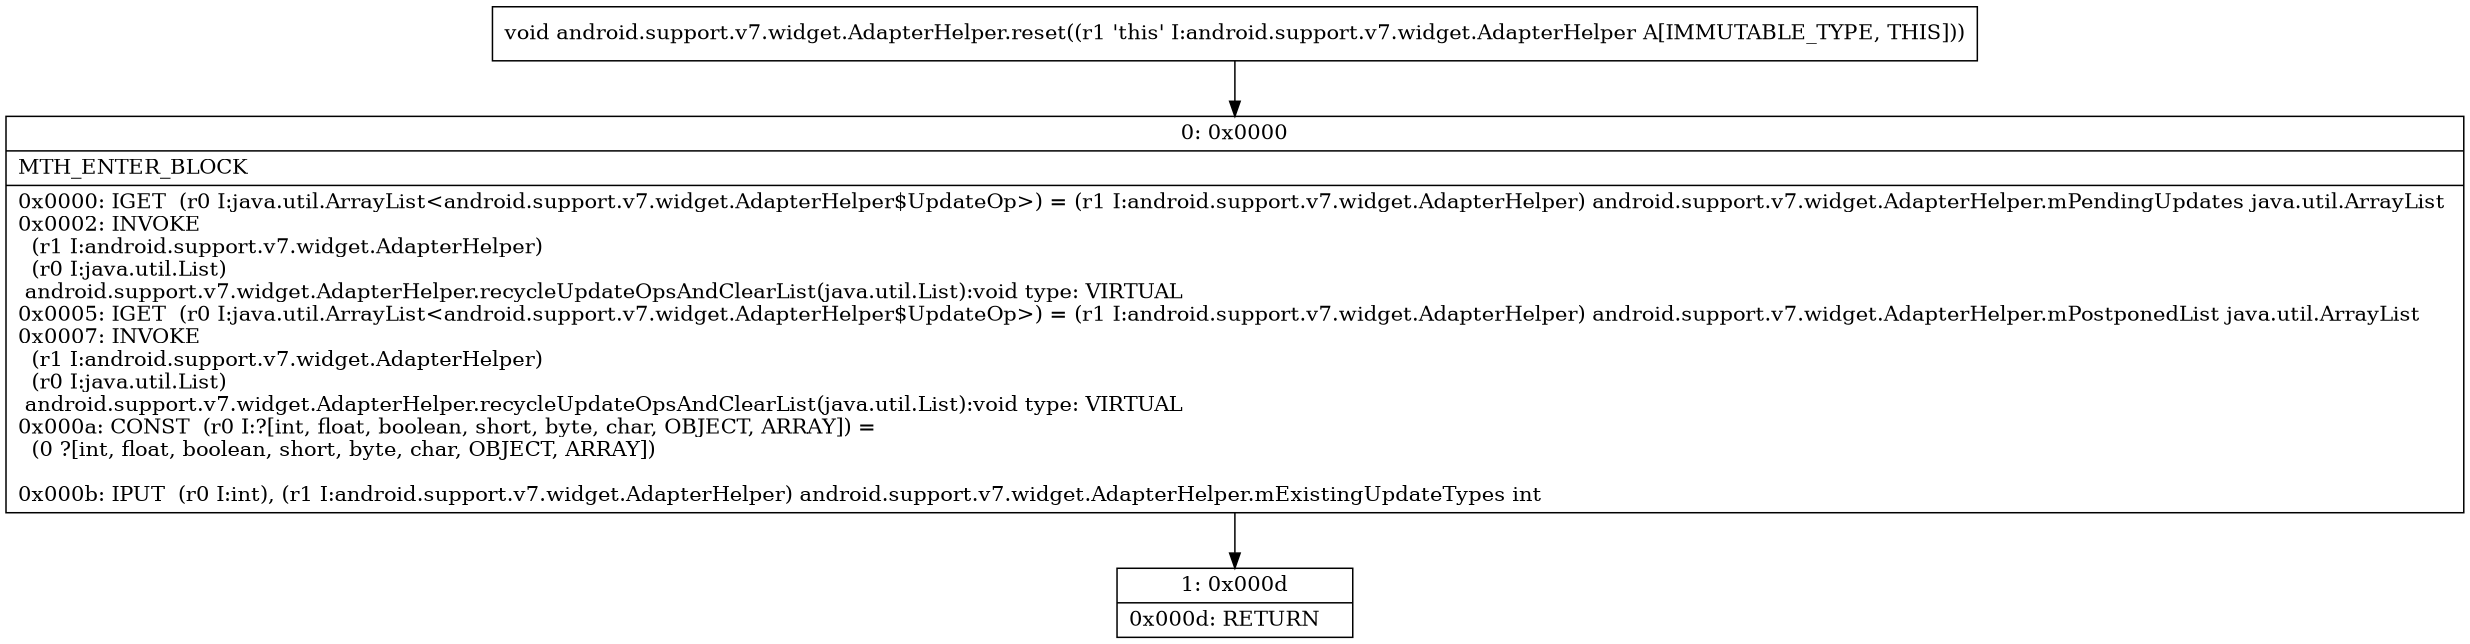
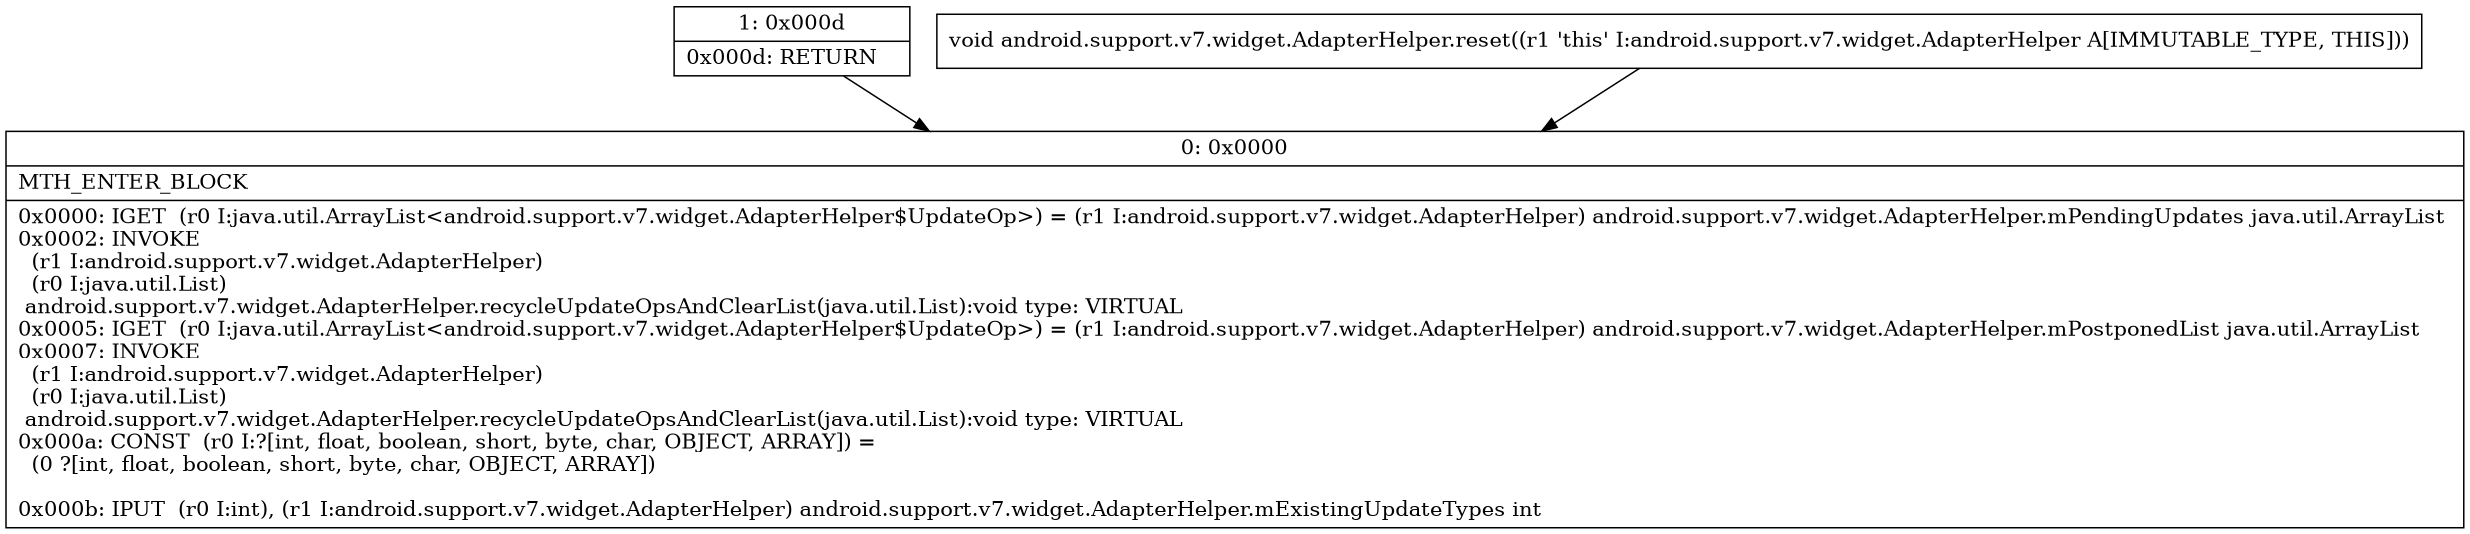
(1235, 533) -> (880, 100)
